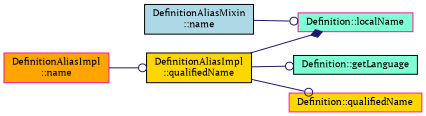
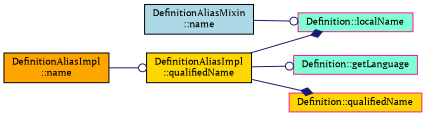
(356, 65) -> (356, 65)
(56, 68) -> (56, 68)
(278, 85) -> (276, 85)
